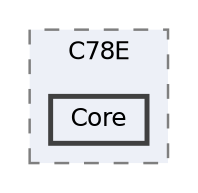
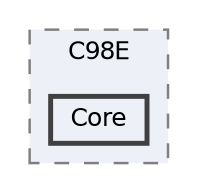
(99, 53) -> (99, 53)
